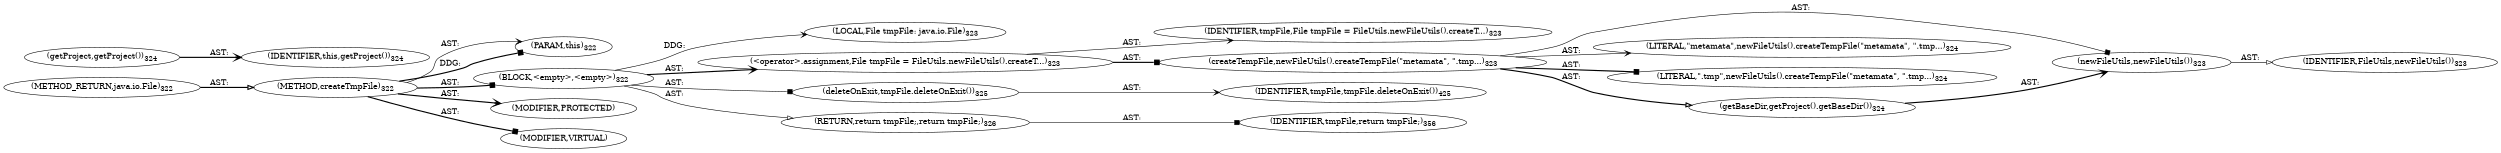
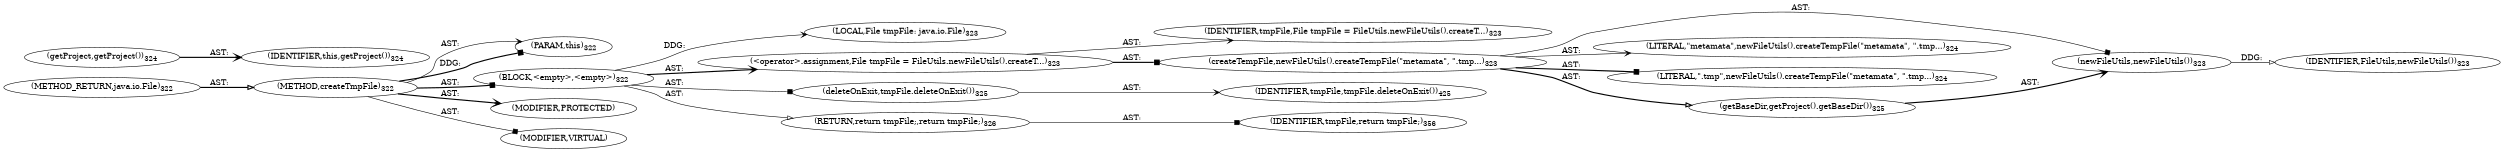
(2252, 58) -> (2253, 58)
(1878, 107) -> (1878, 107)
(439, 116) -> (439, 116)
